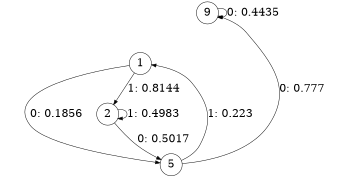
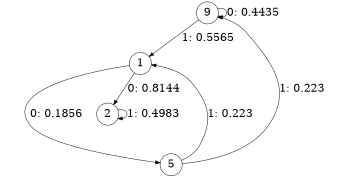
none -> (176, 37)
(159, 89) -> (159, 89)
(309, 89) -> (309, 89)
(134, 143) -> none
